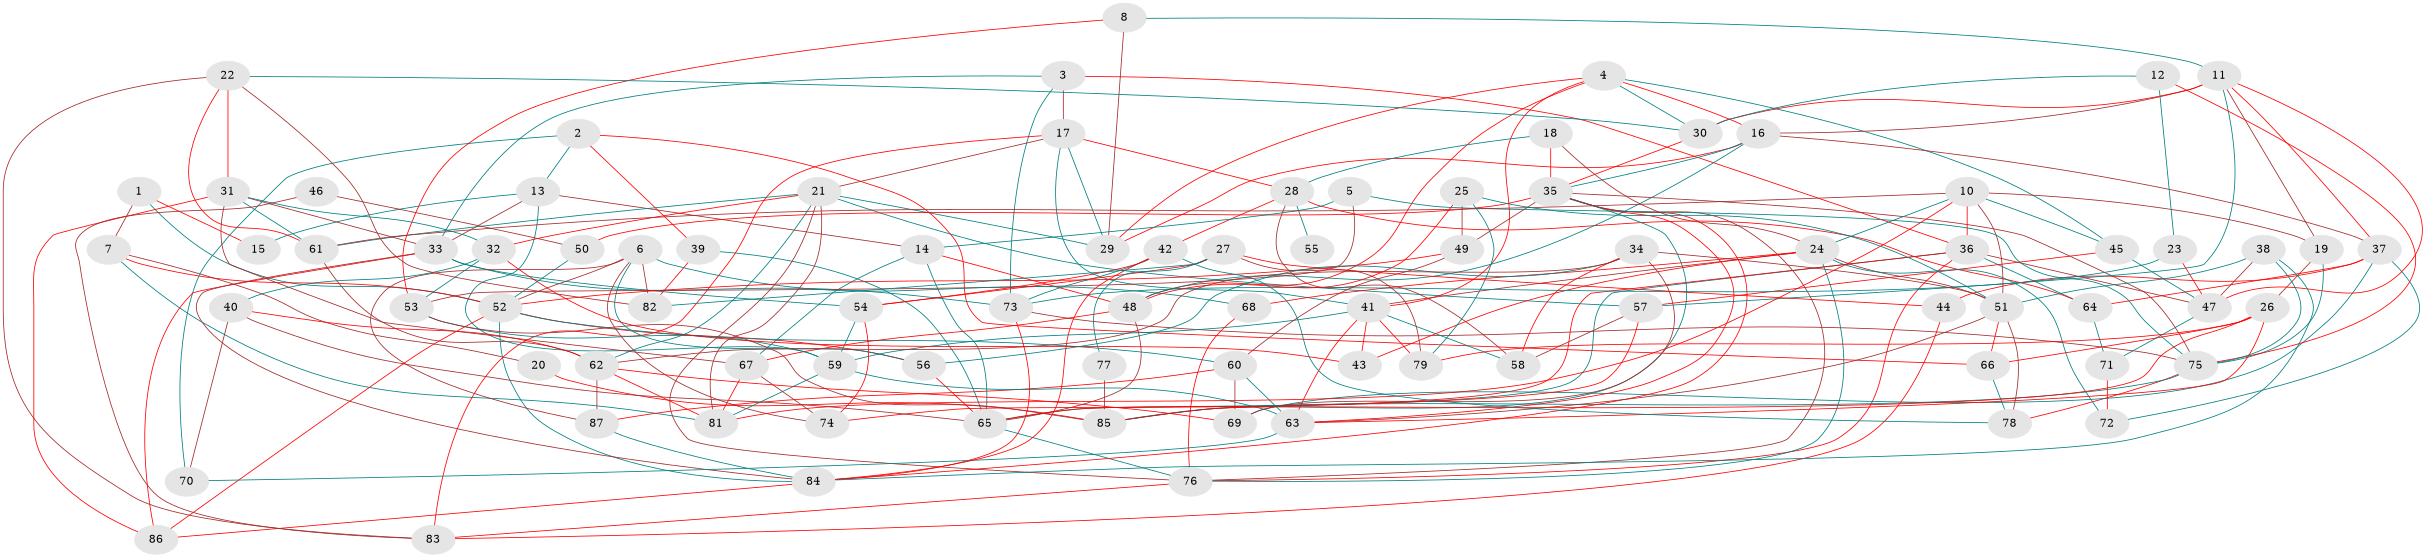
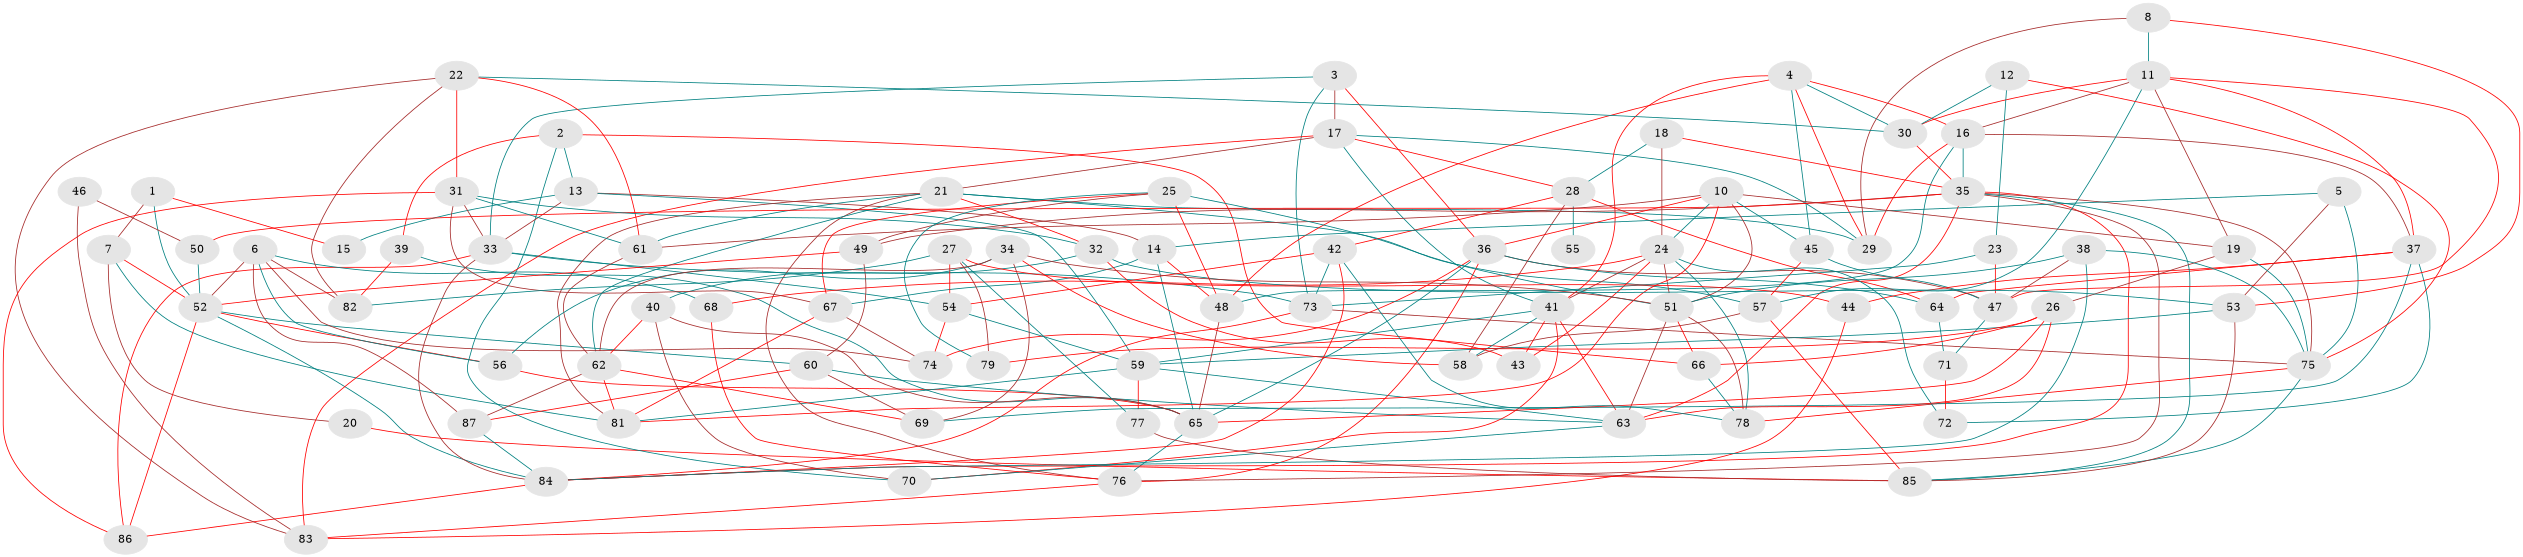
(1389, 330) -> (1277, 447)
(946, 333) -> (958, 209)
none -> (1138, 395)
(1609, 473) -> (1732, 326)
